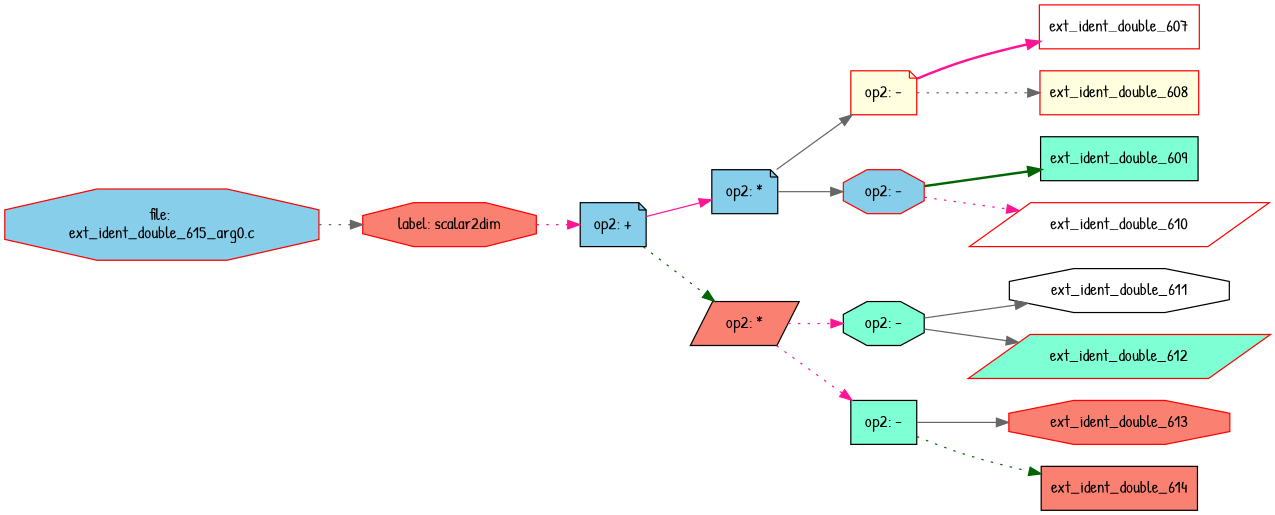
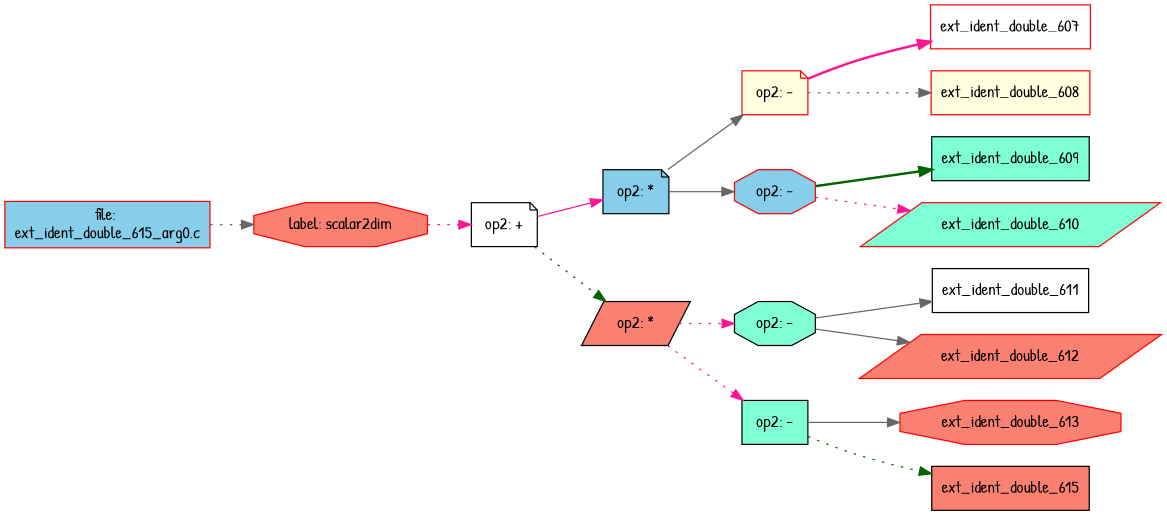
(162, 225) -> (107, 225)
(613, 225) -> (504, 225)
(1119, 225) -> (1010, 225)
(1119, 291) -> (1010, 291)
(1119, 356) -> (1010, 356)
(1119, 488) -> (1010, 488)
